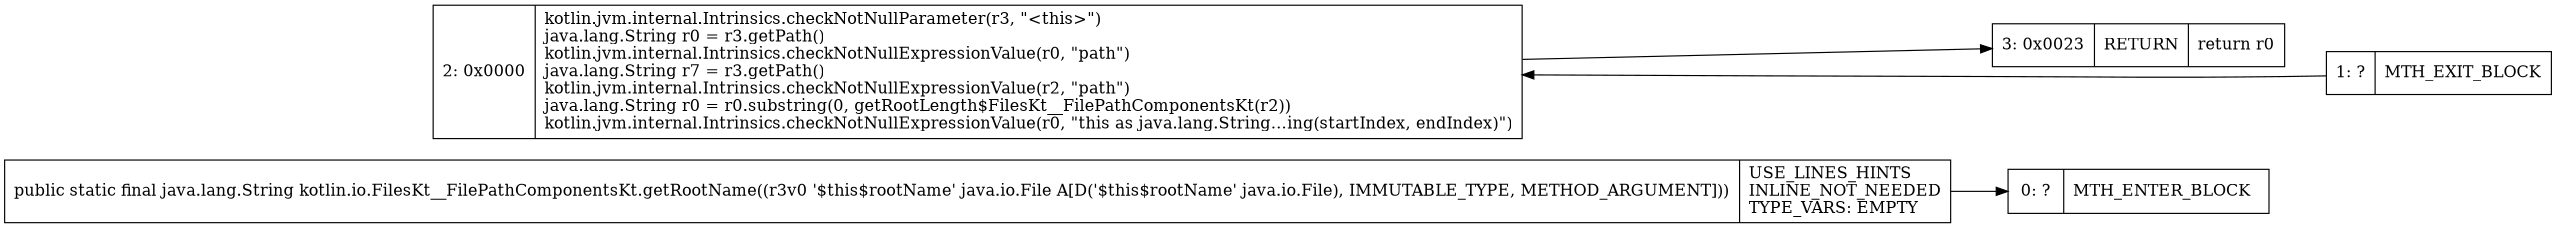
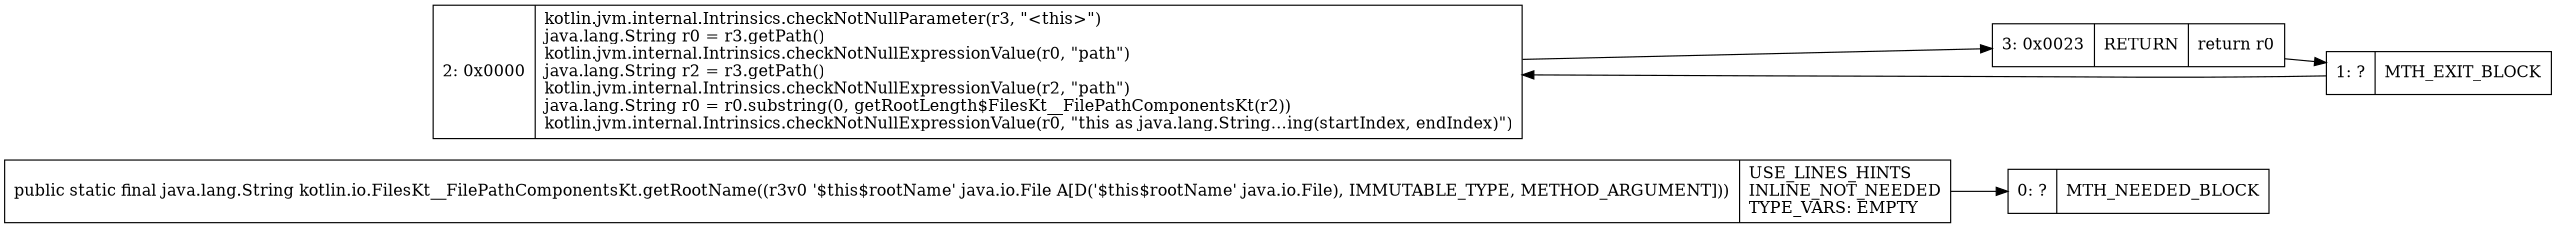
none -> (2300, 60)
(685, 71) -> (685, 71)
(2162, 191) -> (2163, 191)
